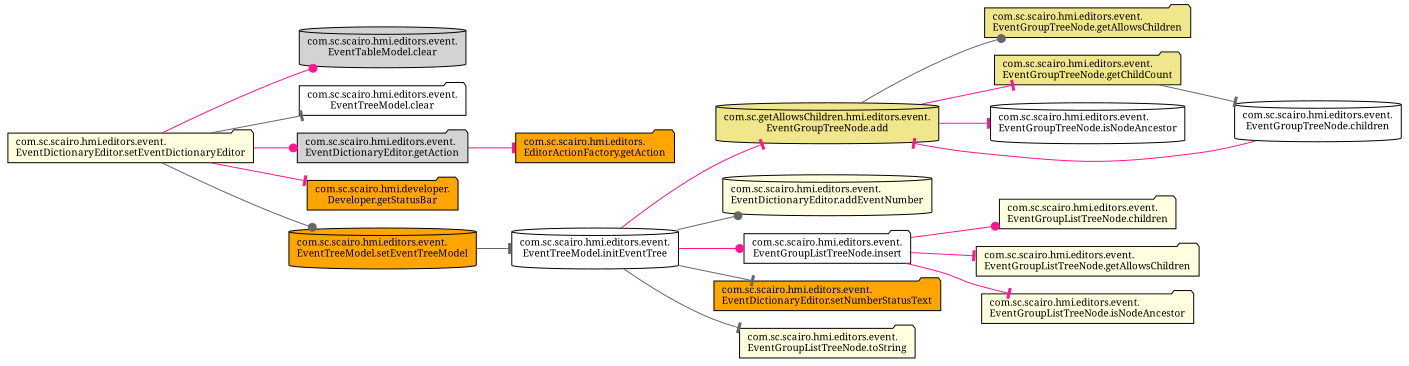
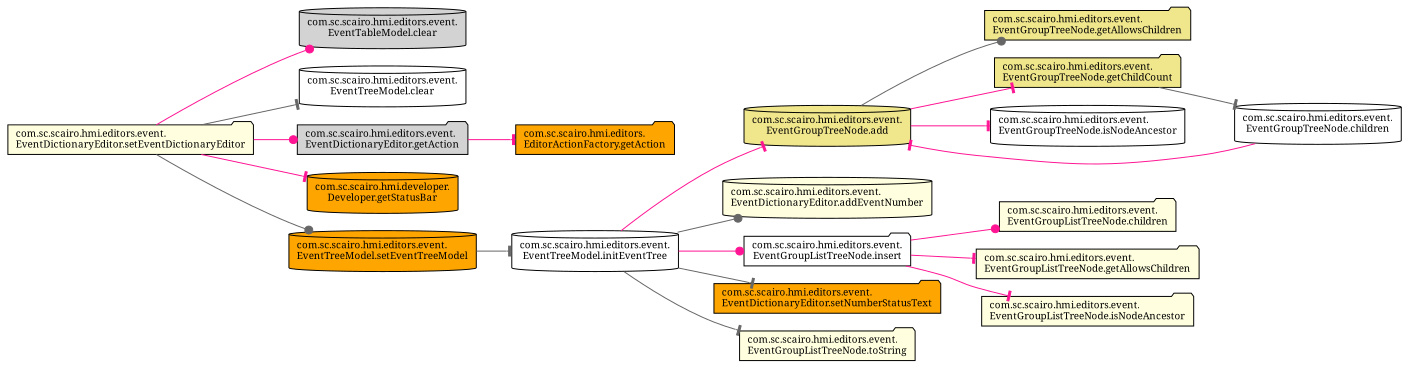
(383, 101) -> (383, 86)
(827, 123) -> (827, 126)
(383, 195) -> (383, 193)
